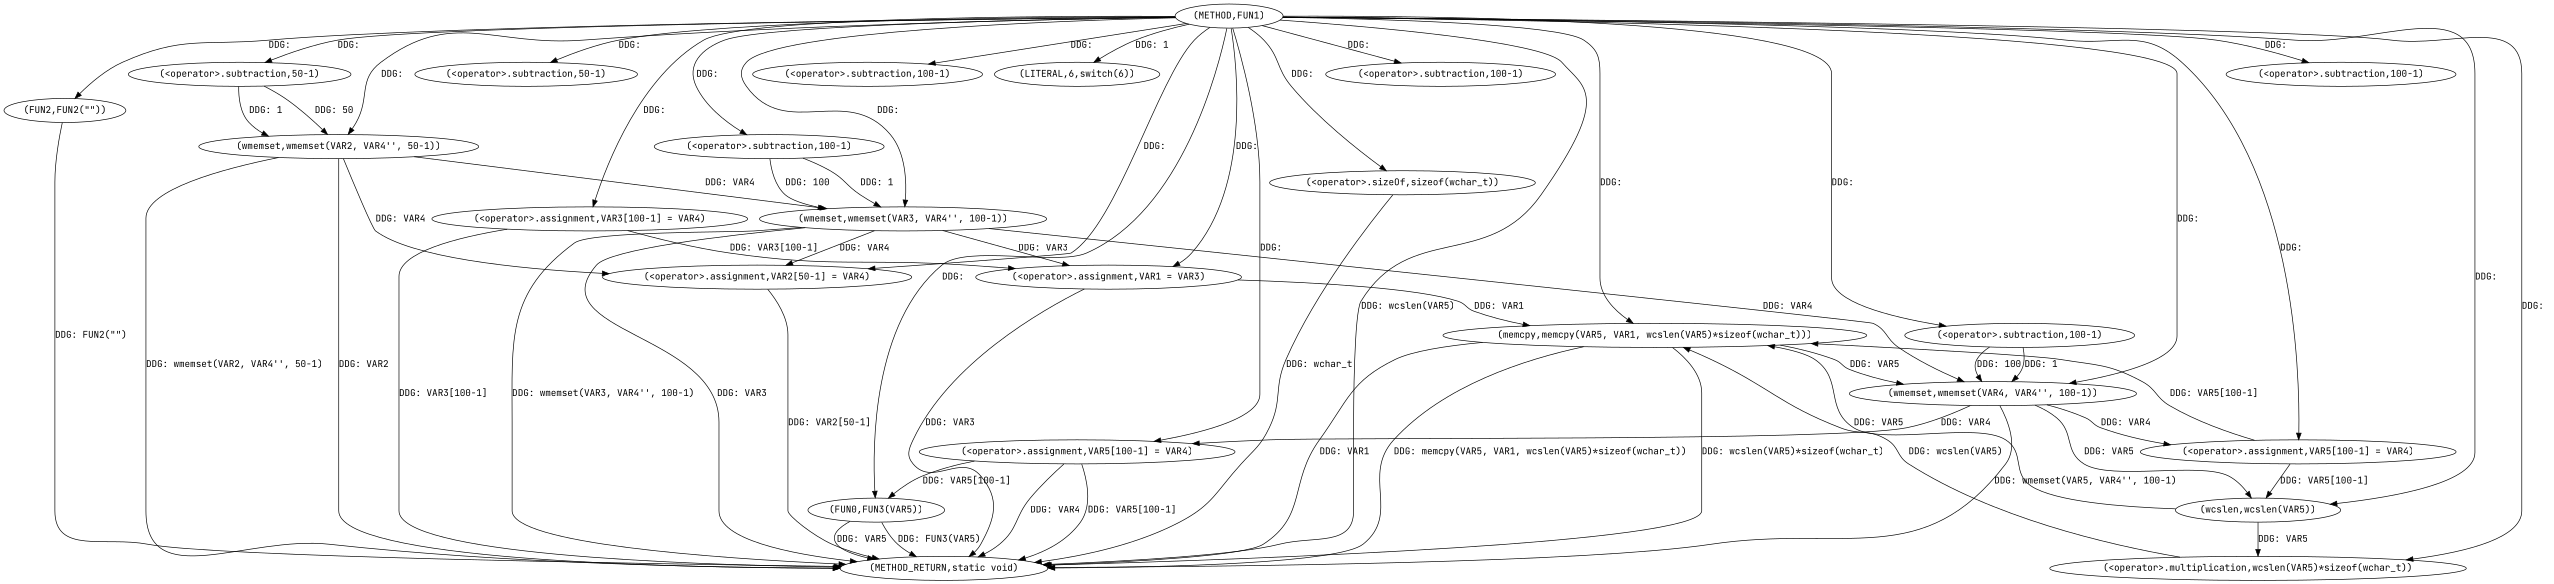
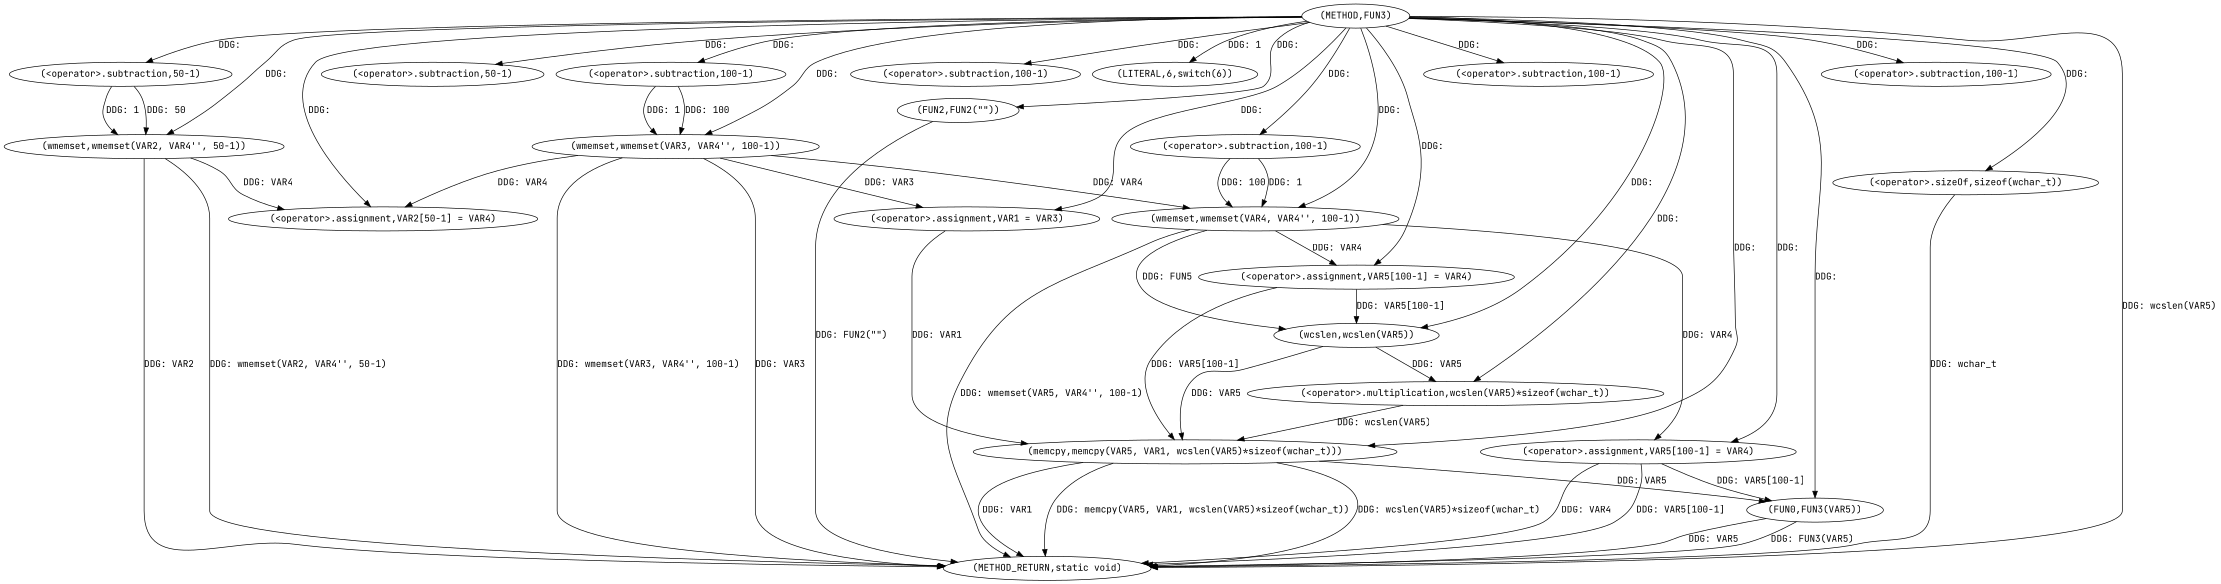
(1229, 16) -> (1356, 16)
(617, 182) -> none
(590, 219) -> none
(1839, 362) -> (1539, 478)
(925, 419) -> none
(788, 447) -> none
(2109, 452) -> (1167, 277)
